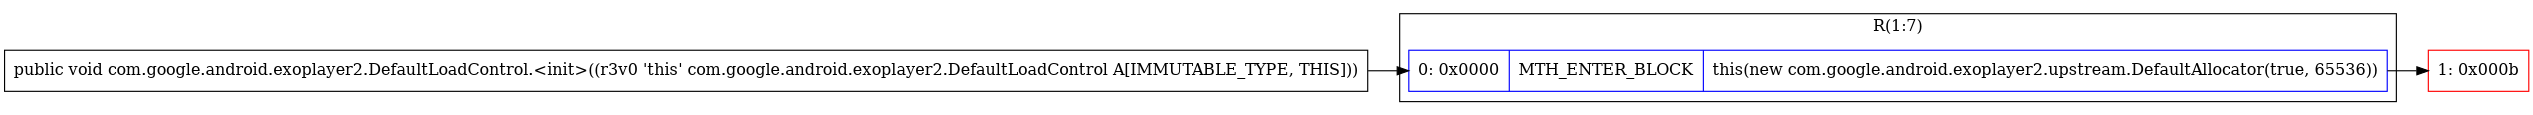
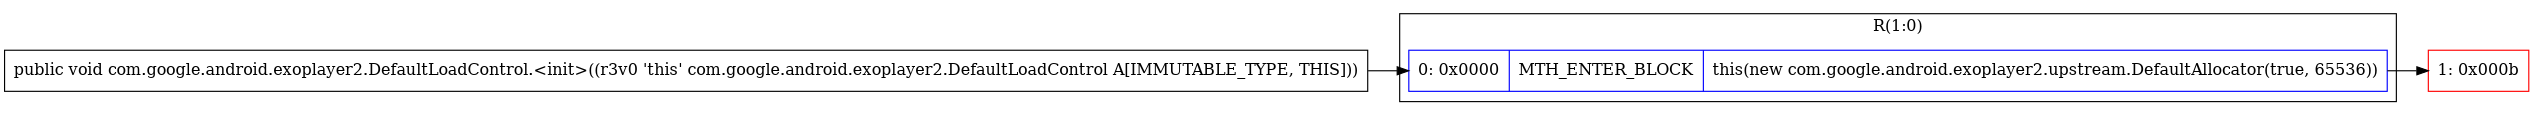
(1898, 27) -> (1898, 27)
